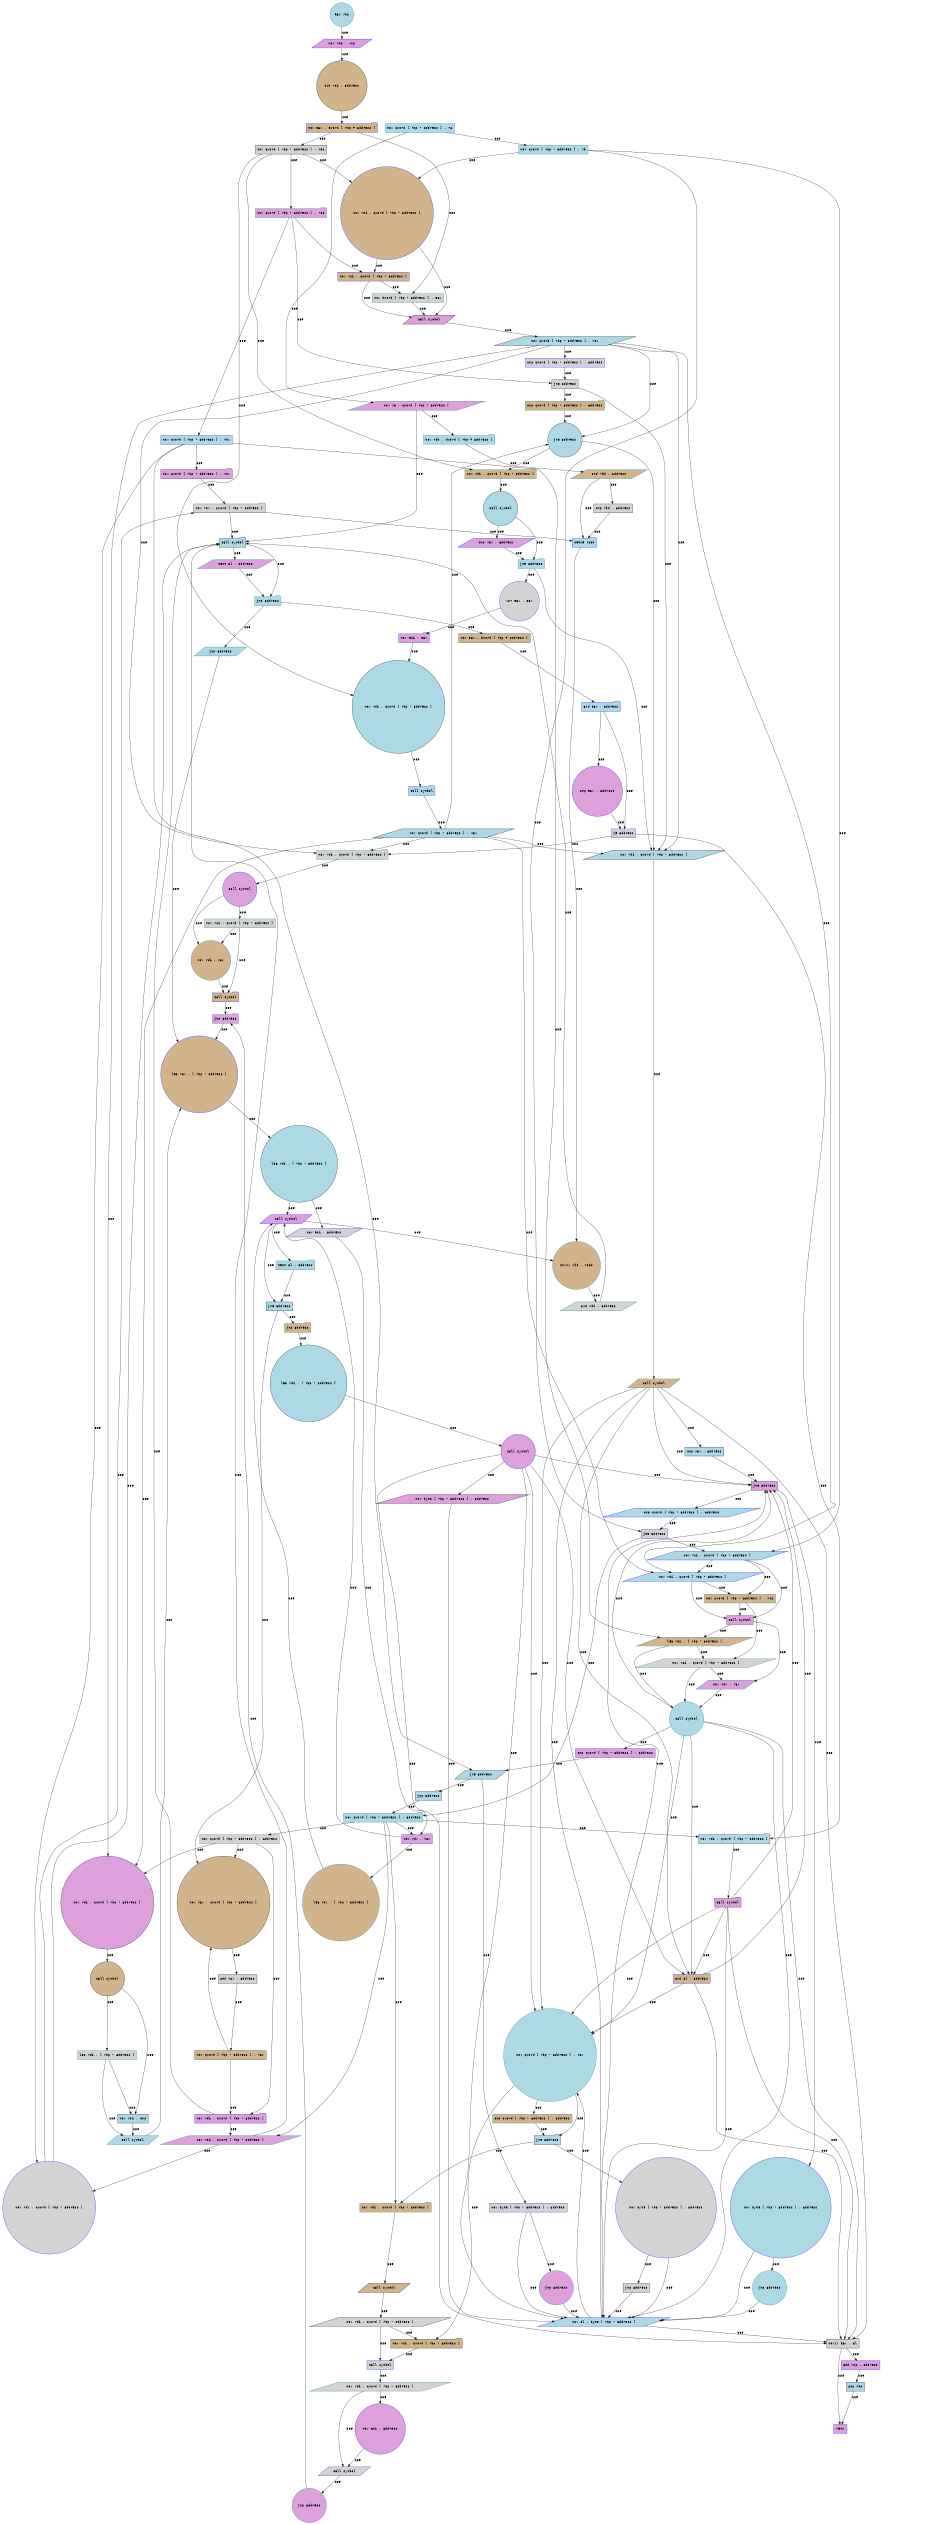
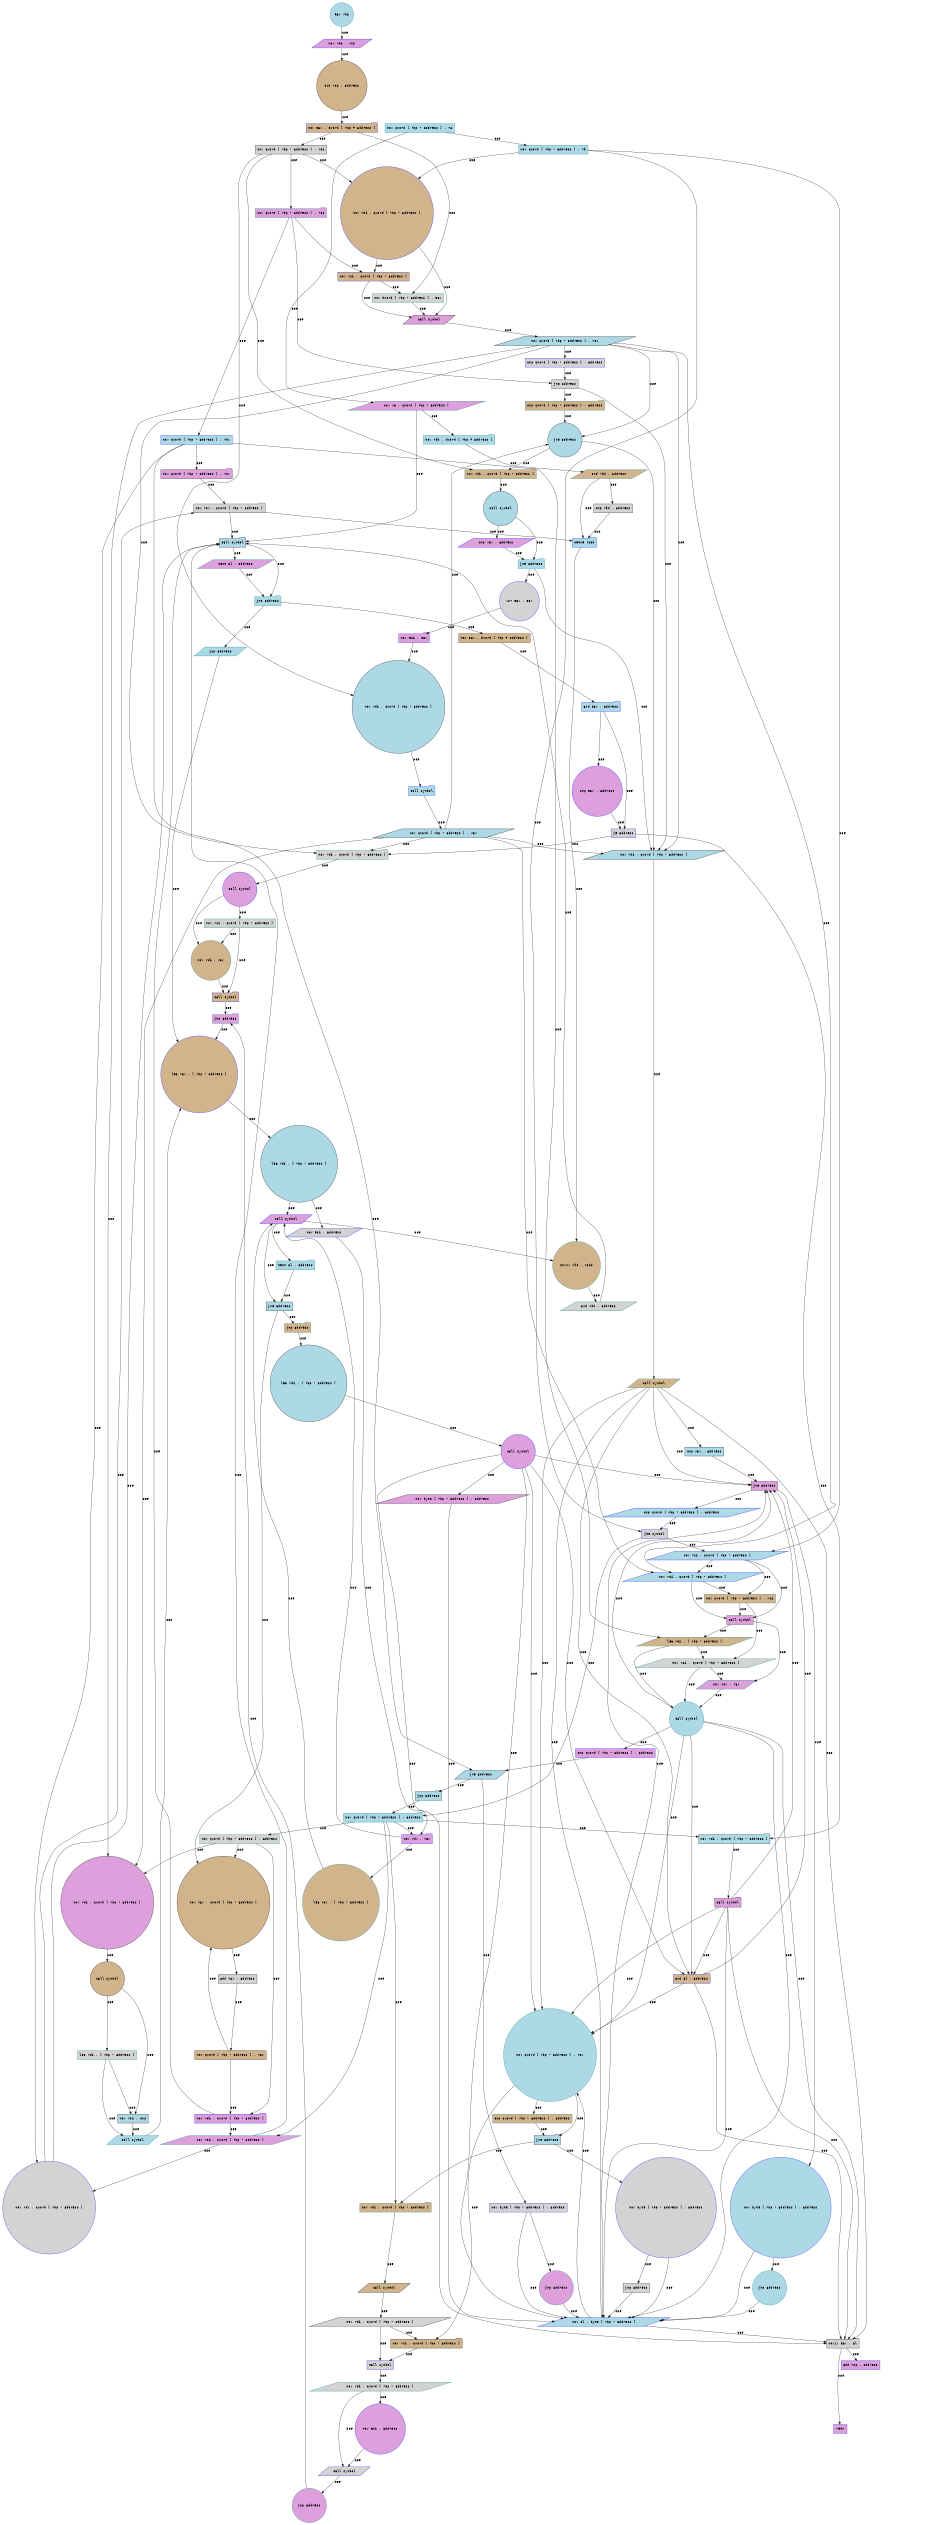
(654, 1534) -> (654, 1534)
(855, 2387) -> none
